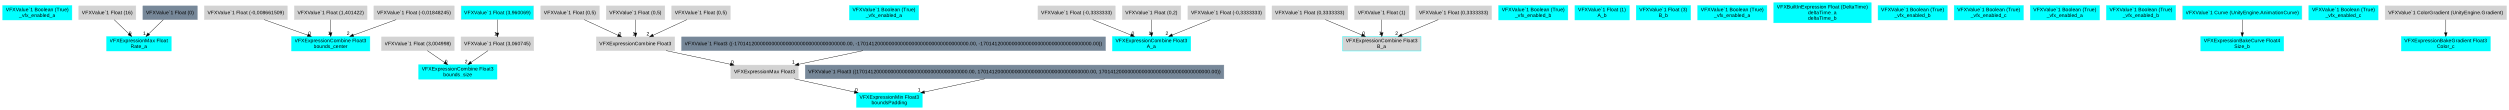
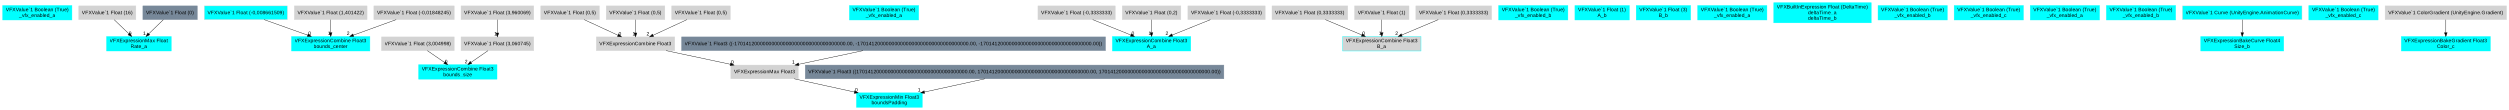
(246, 13) -> (246, 13)
(497, 13) -> (497, 13)
